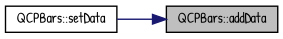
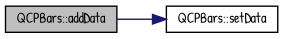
(135, 19) -> (135, 19)
